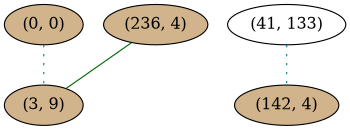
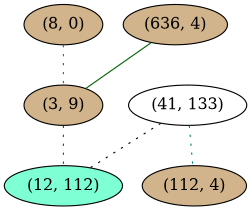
(44, 25) -> (63, 25)
(156, 25) -> (175, 25)
(287, 105) -> (194, 186)
none -> (63, 186)
